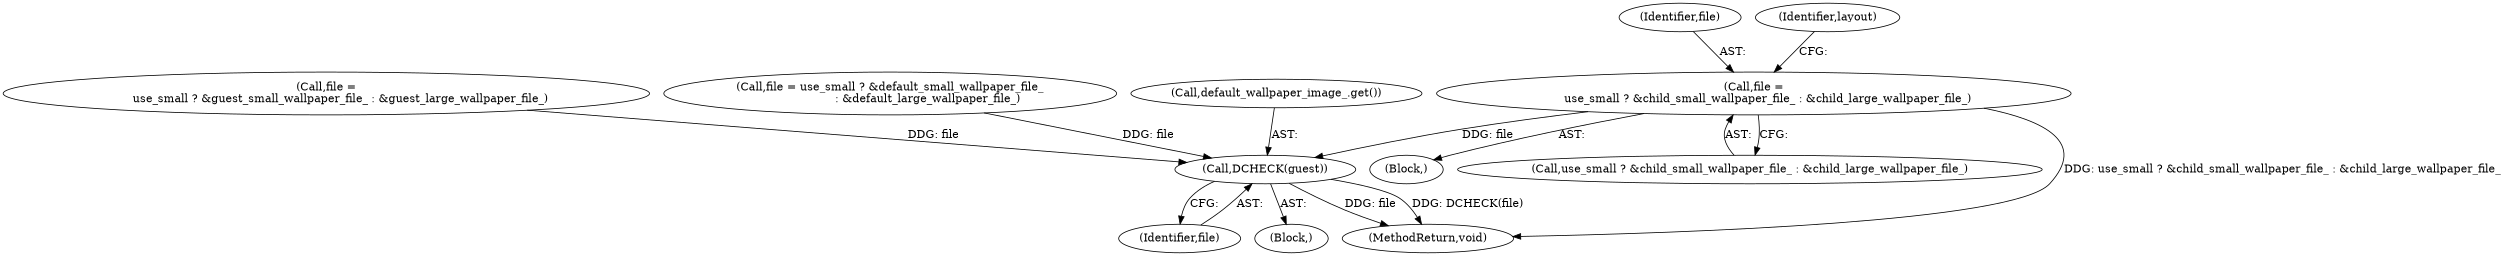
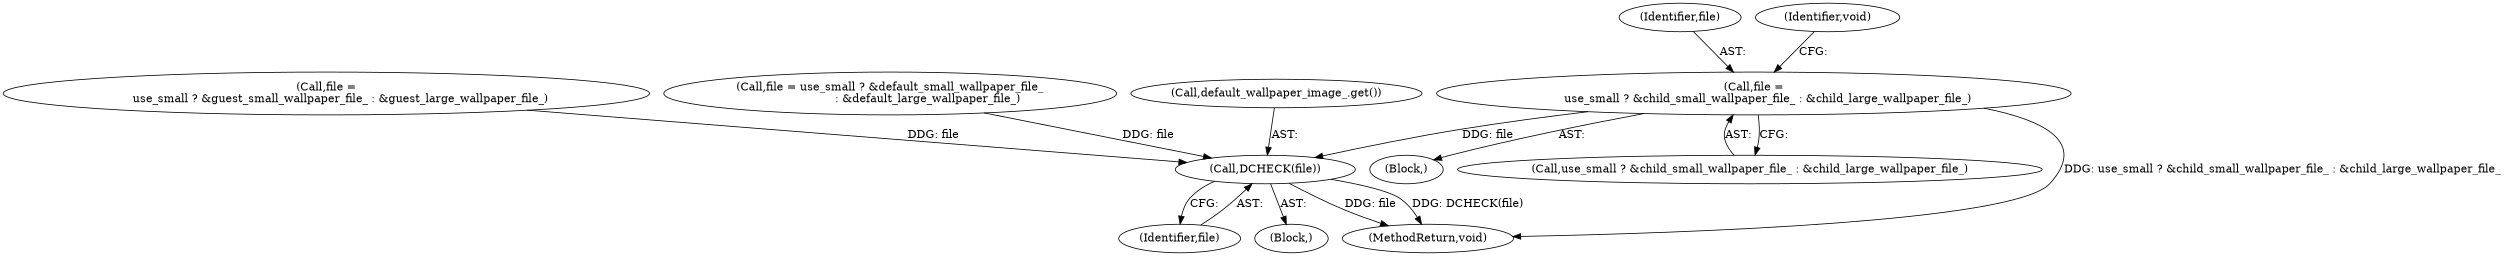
(1828, 17) -> (1828, 17)
(1265, 170) -> (1265, 170)
